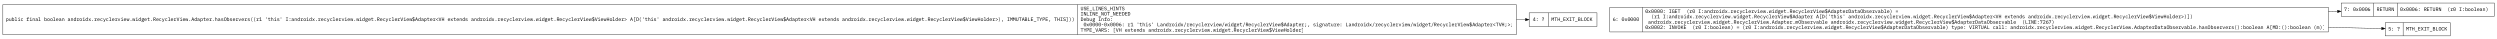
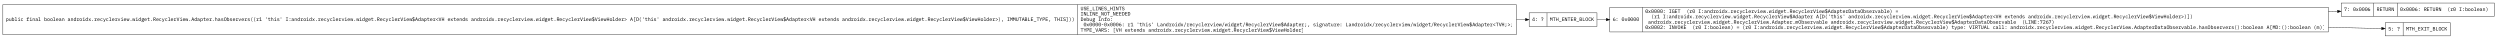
(1572, 19) -> (1572, 19)
none -> (1602, 20)
